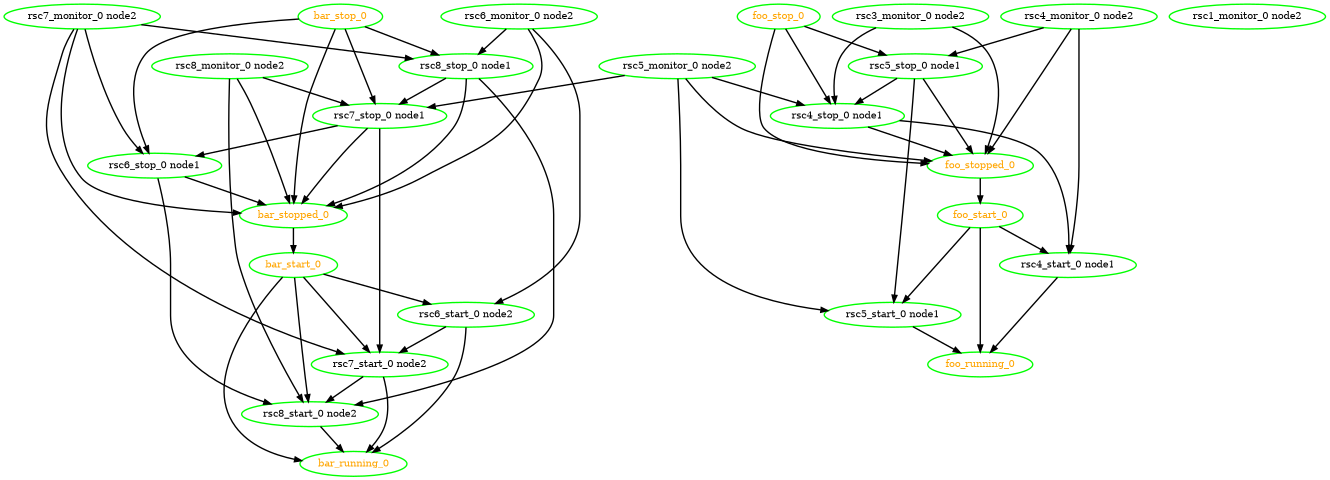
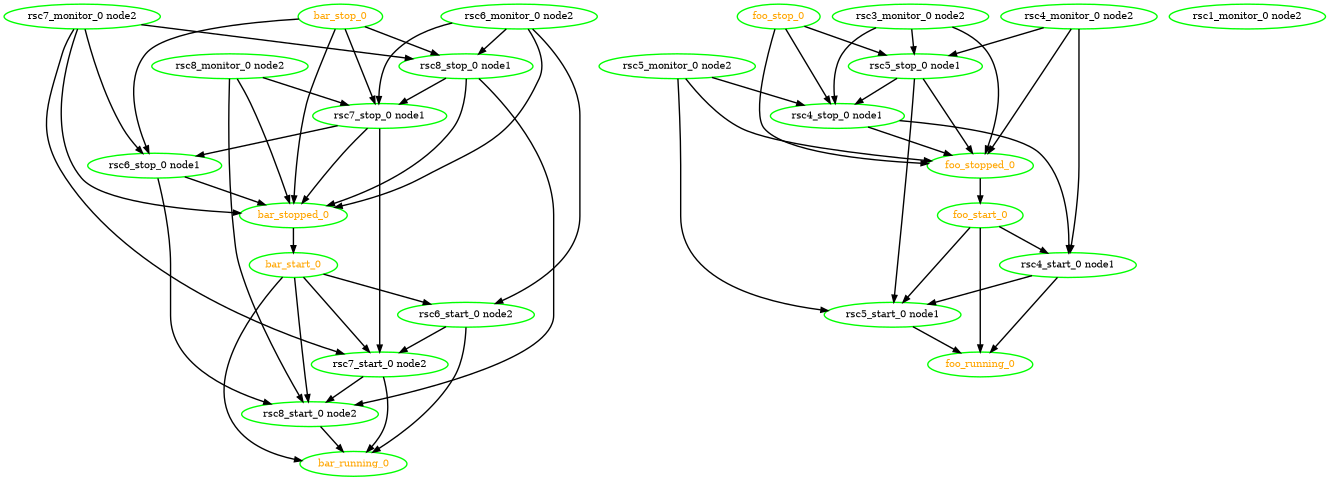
none -> (913, 38)
(525, 92) -> (401, 46)
none -> (986, 288)
